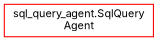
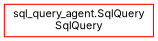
(79, 21) -> (79, 21)
